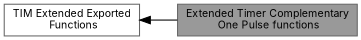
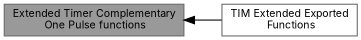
(164, 20) -> (208, 20)
